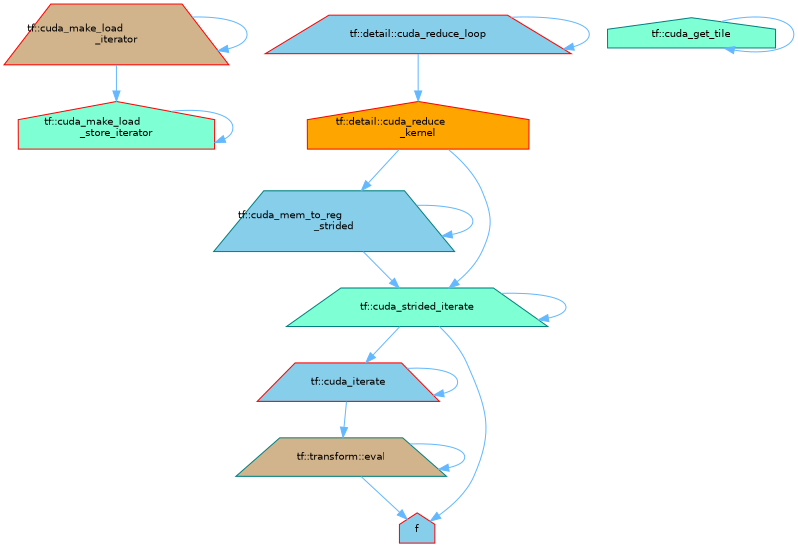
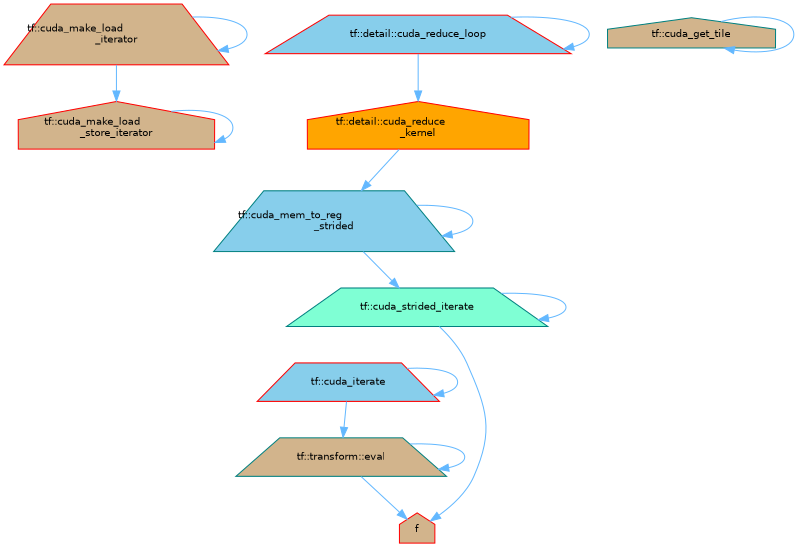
(692, 34) -> (692, 34)
(116, 128) -> (116, 128)
(490, 214) -> none
(386, 341) -> none
(417, 530) -> (417, 530)
